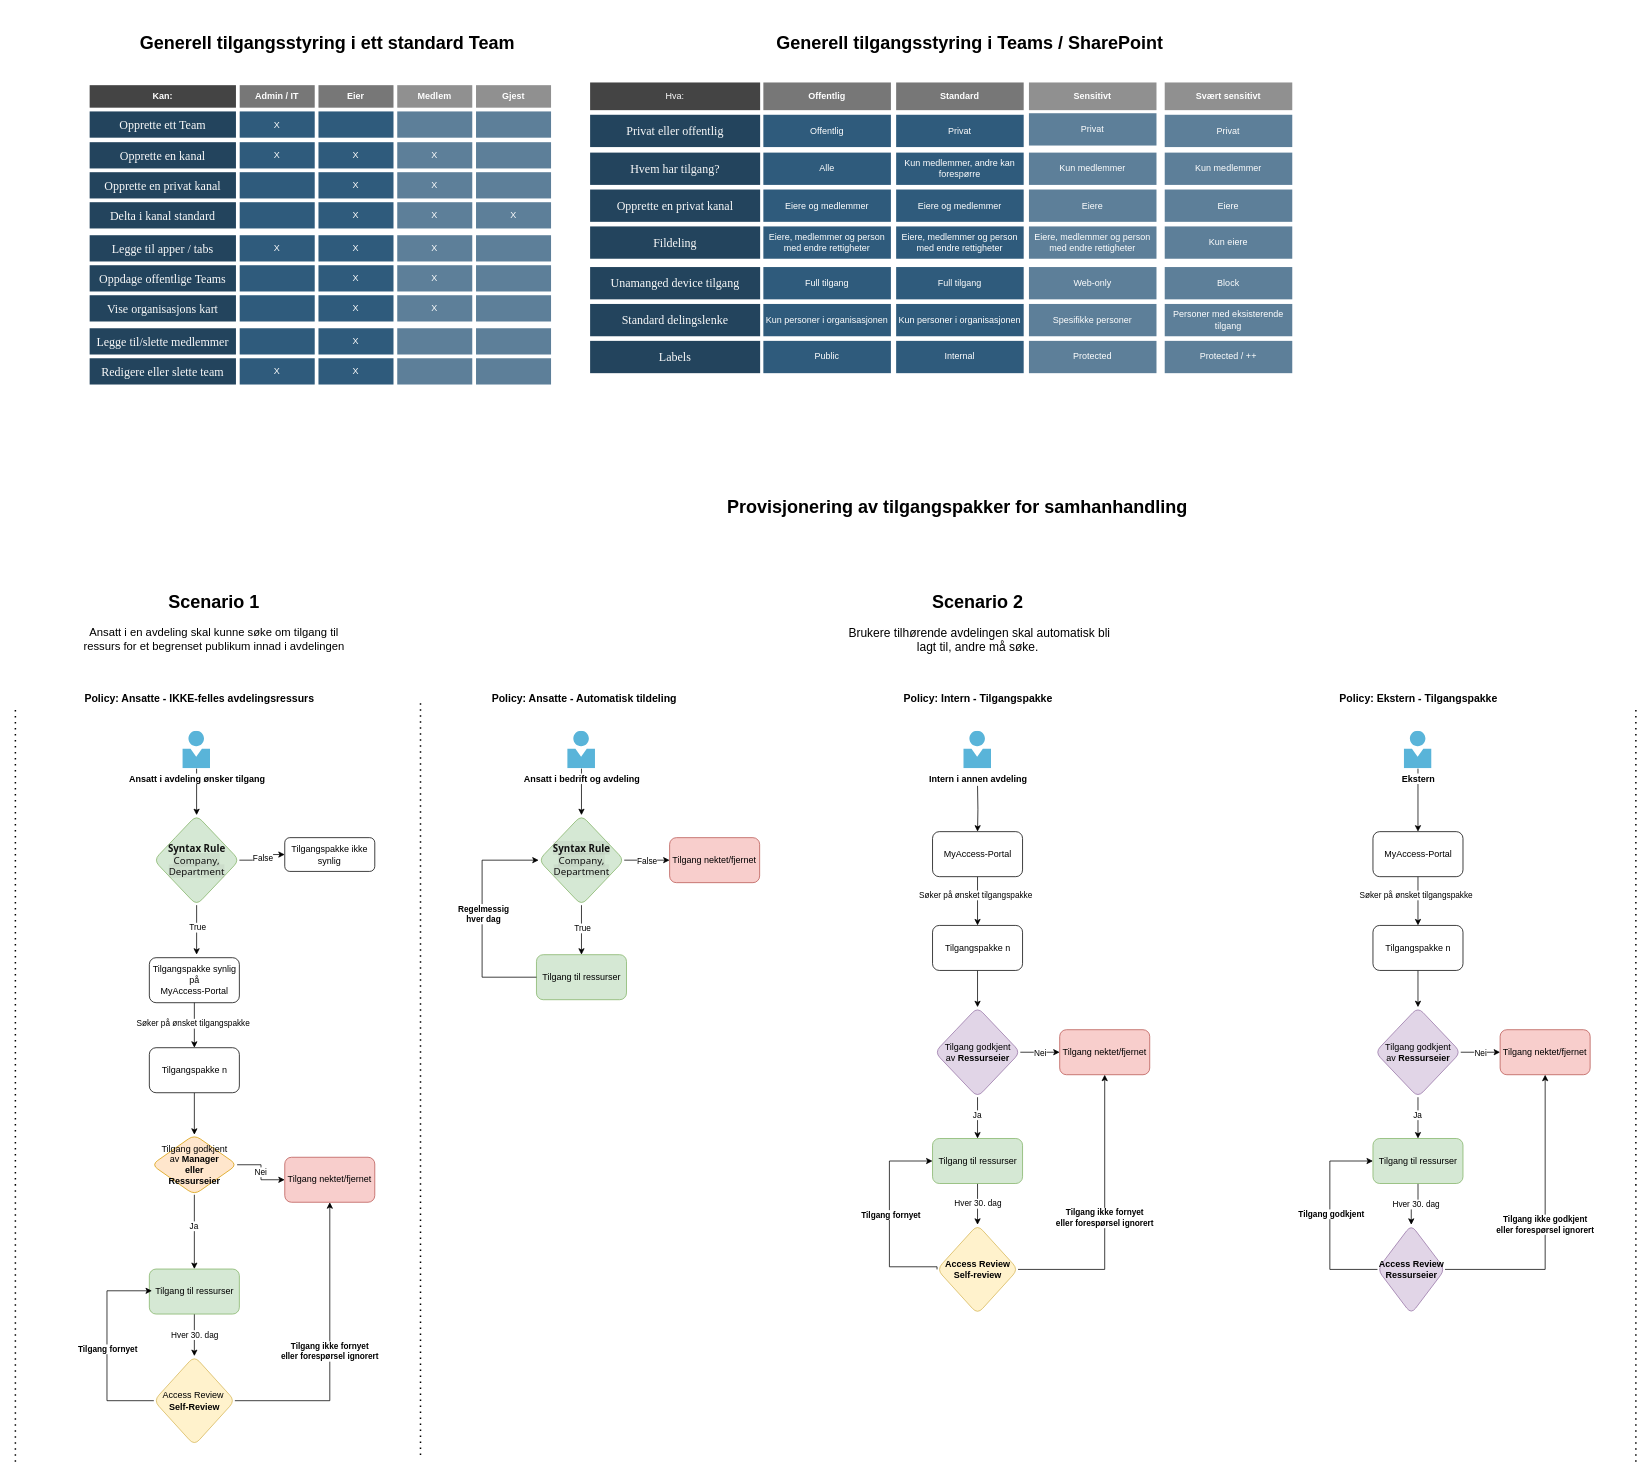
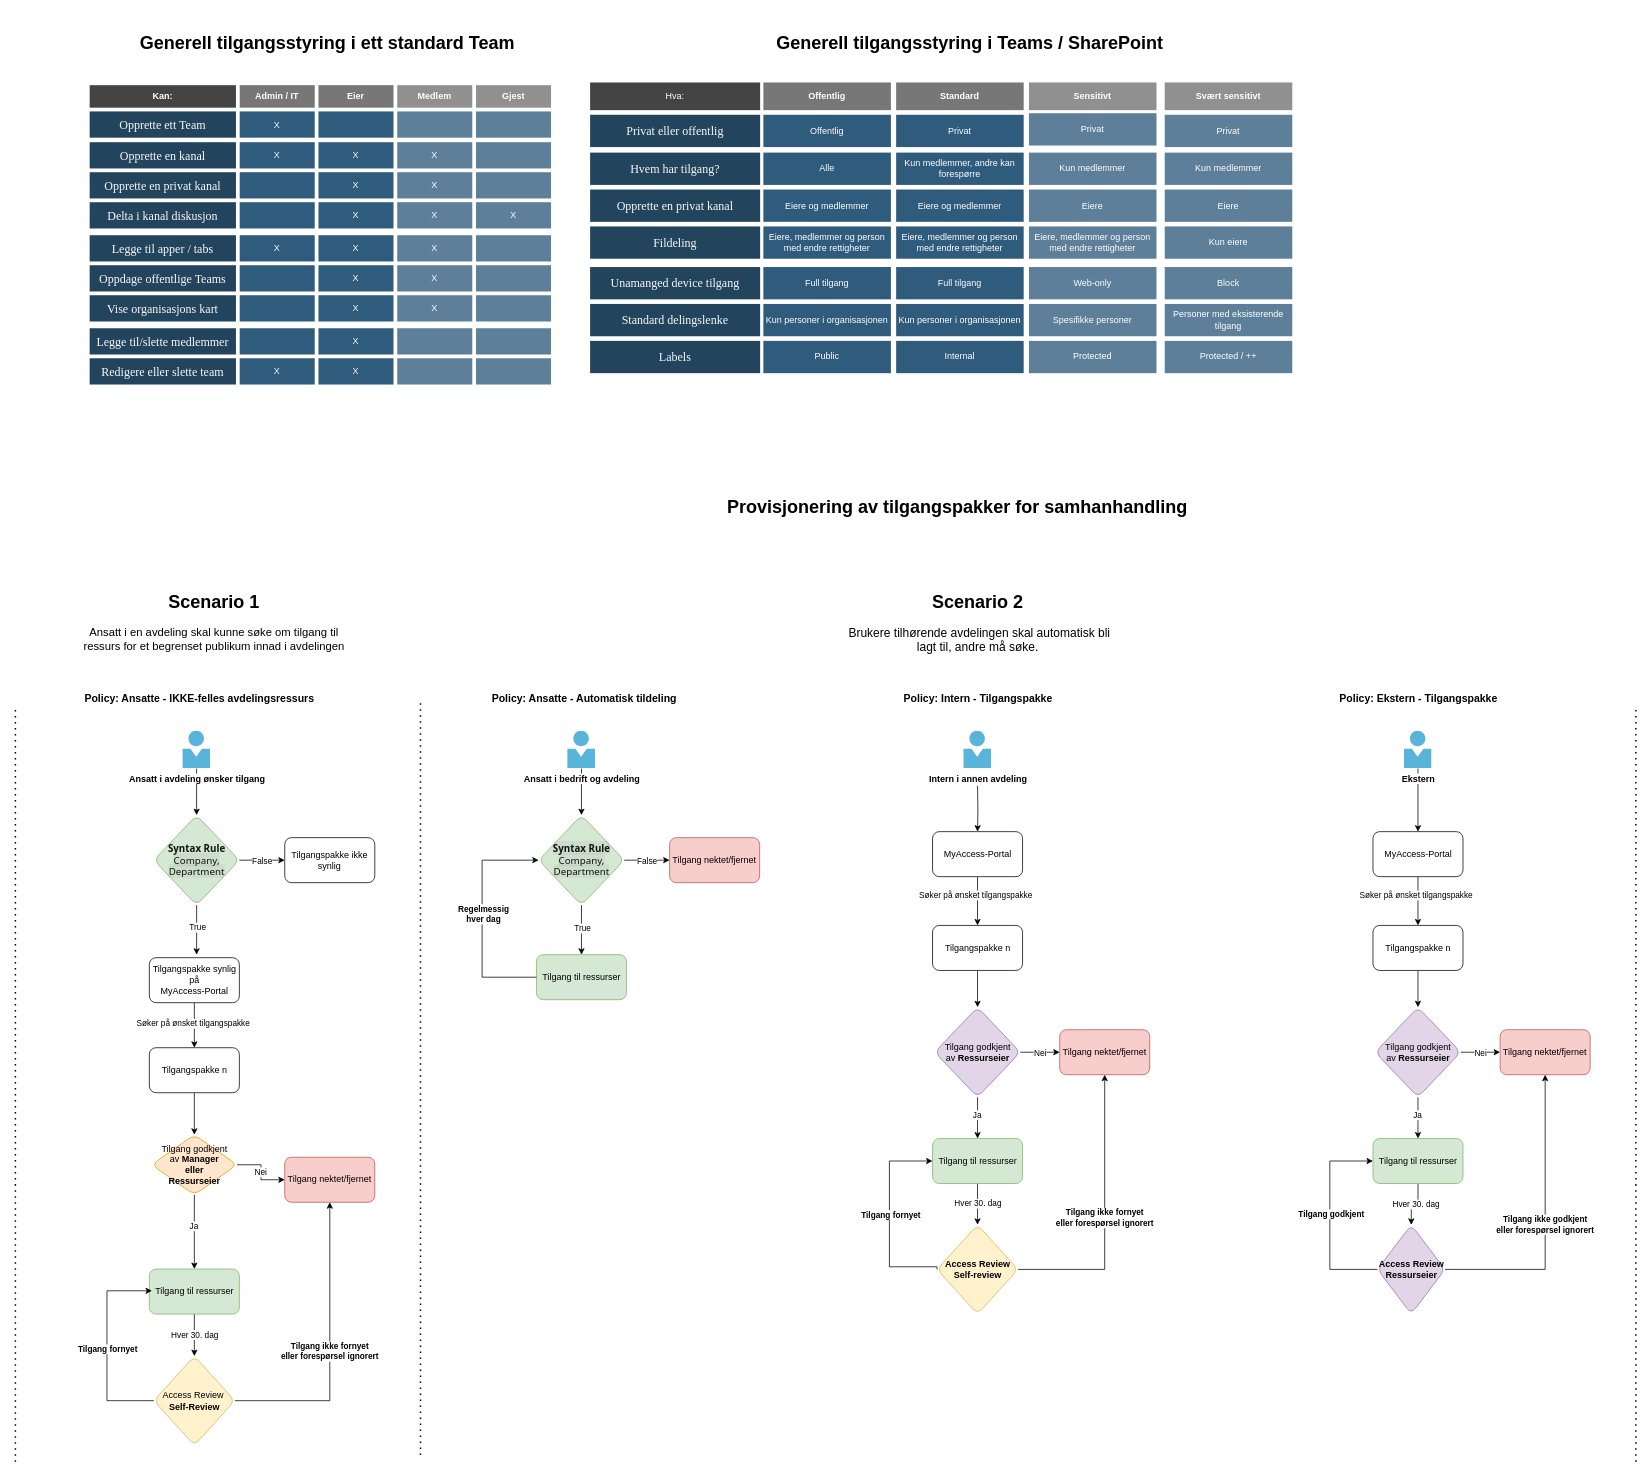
(163, 216) -> (163, 216)
(330, 854) -> (330, 860)
